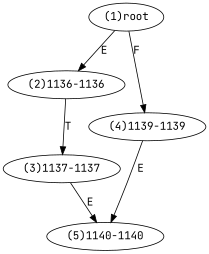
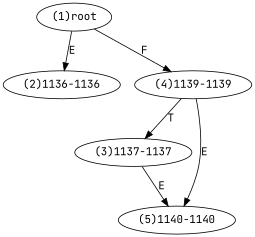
(64, 123) -> (166, 116)
